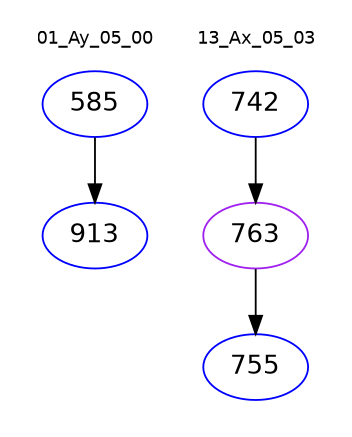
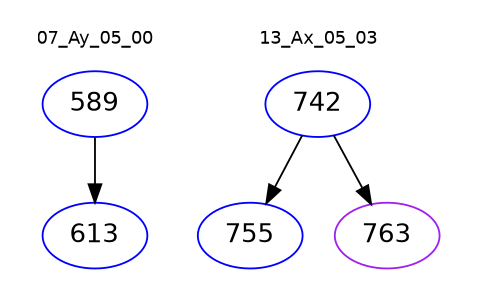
(95, 39) -> (95, 39)
(95, 104) -> (95, 104)
(95, 236) -> (95, 236)
(256, 292) -> (289, 161)
